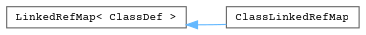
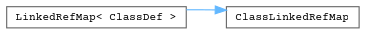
(212, 25) -> (201, 10)
